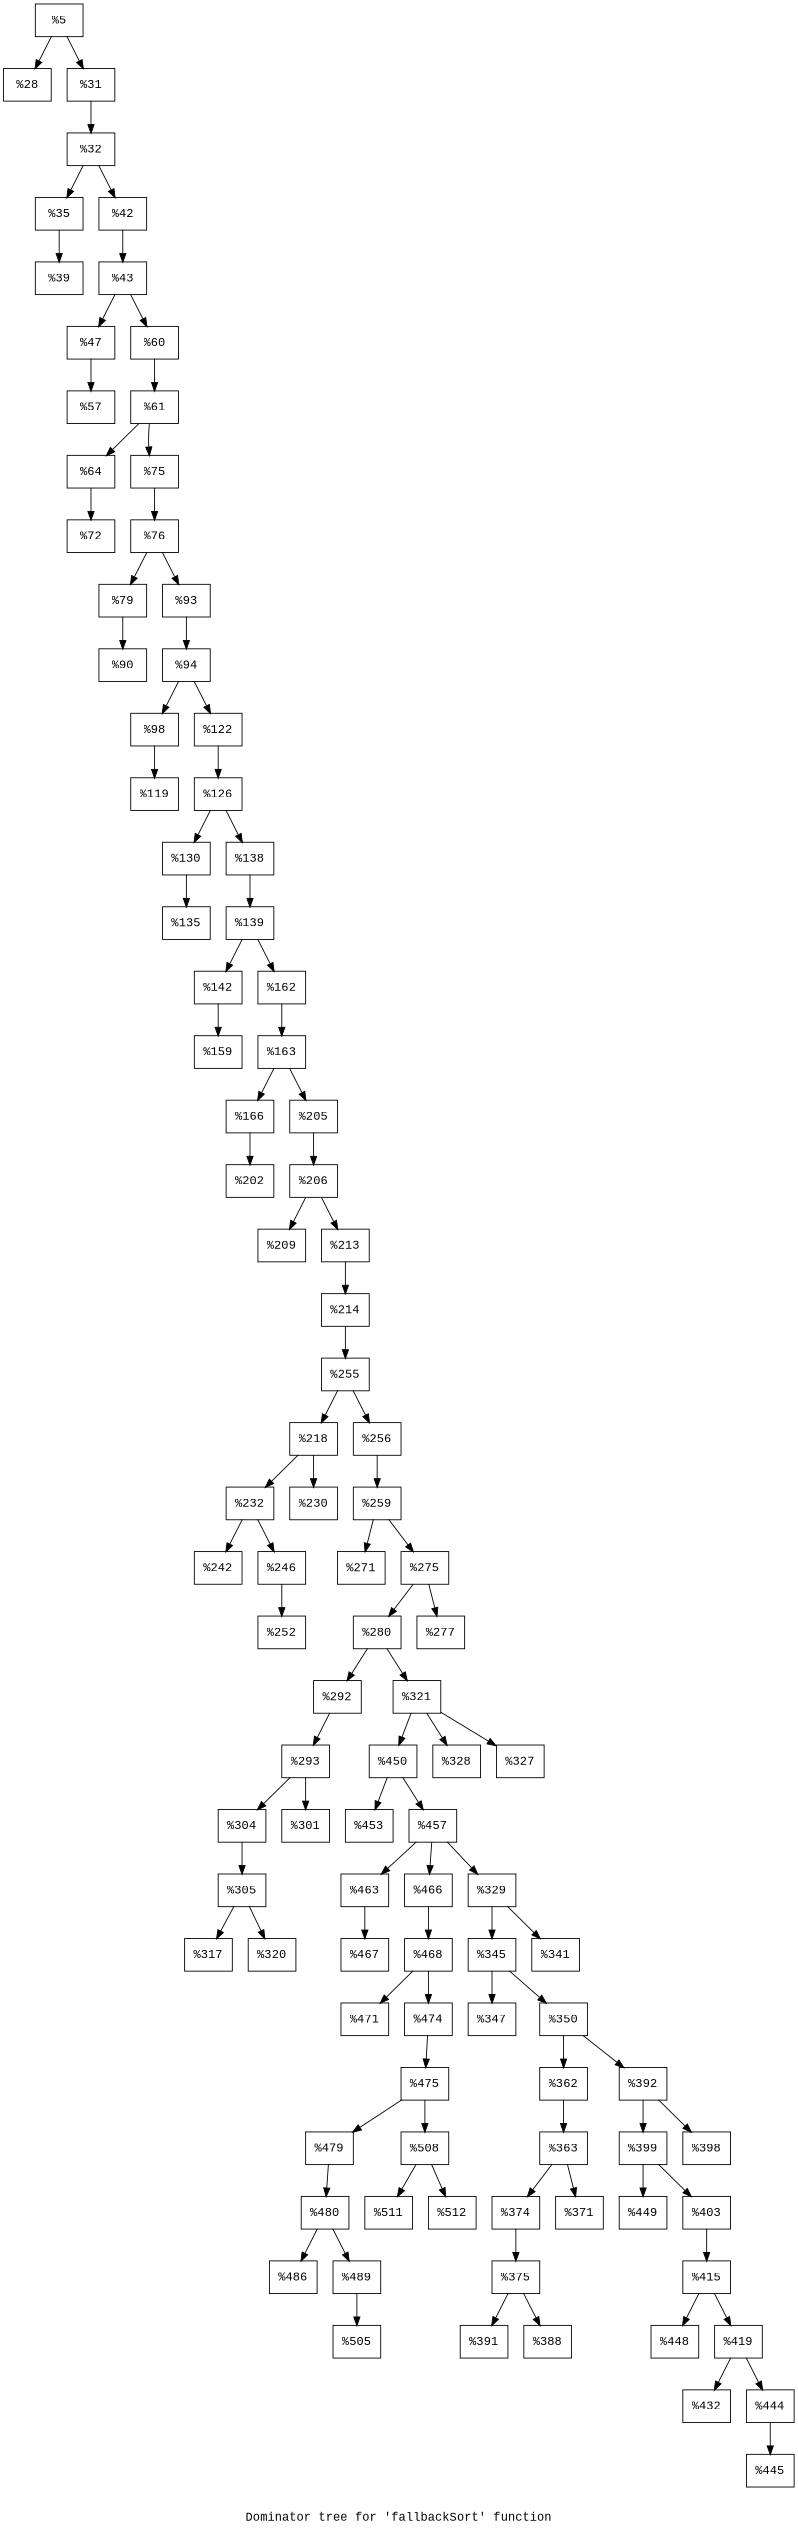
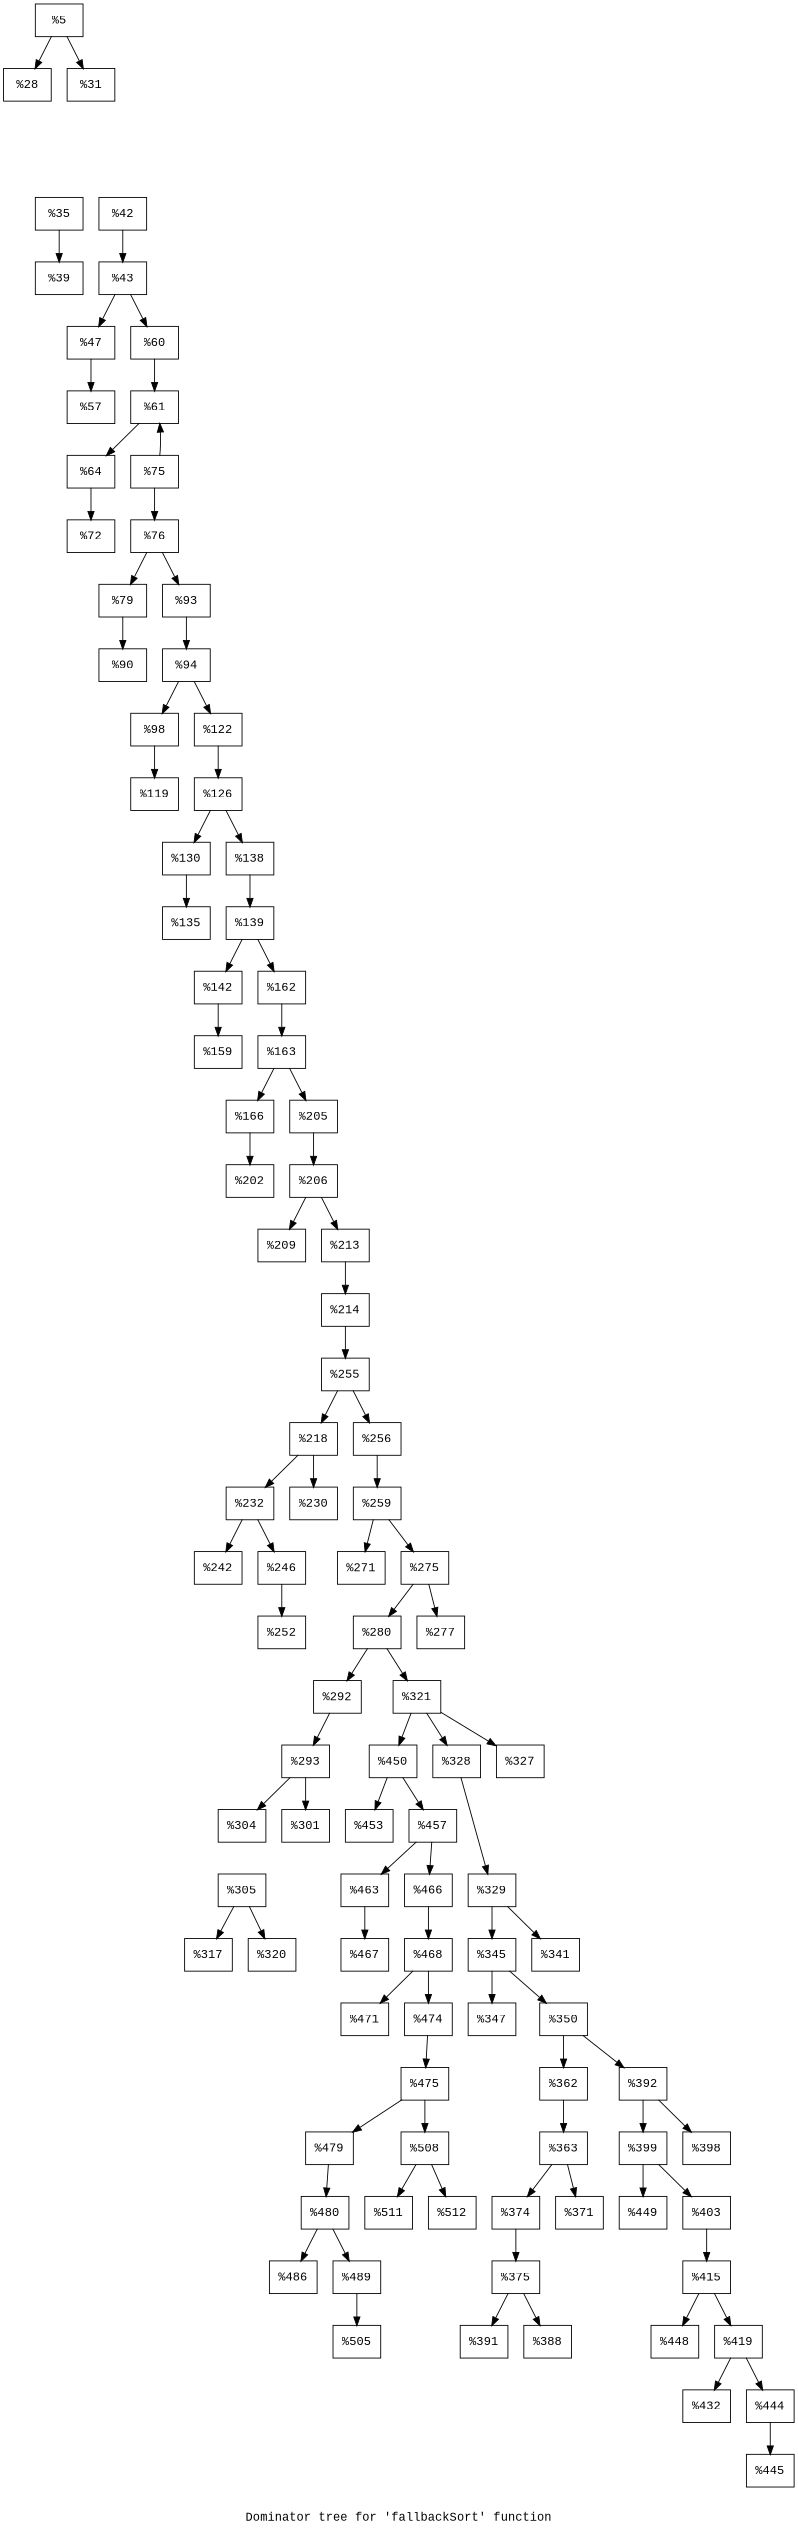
(91, 149) -> none
(149, 435) -> (160, 444)
(242, 1854) -> none
(459, 1855) -> (473, 1821)
